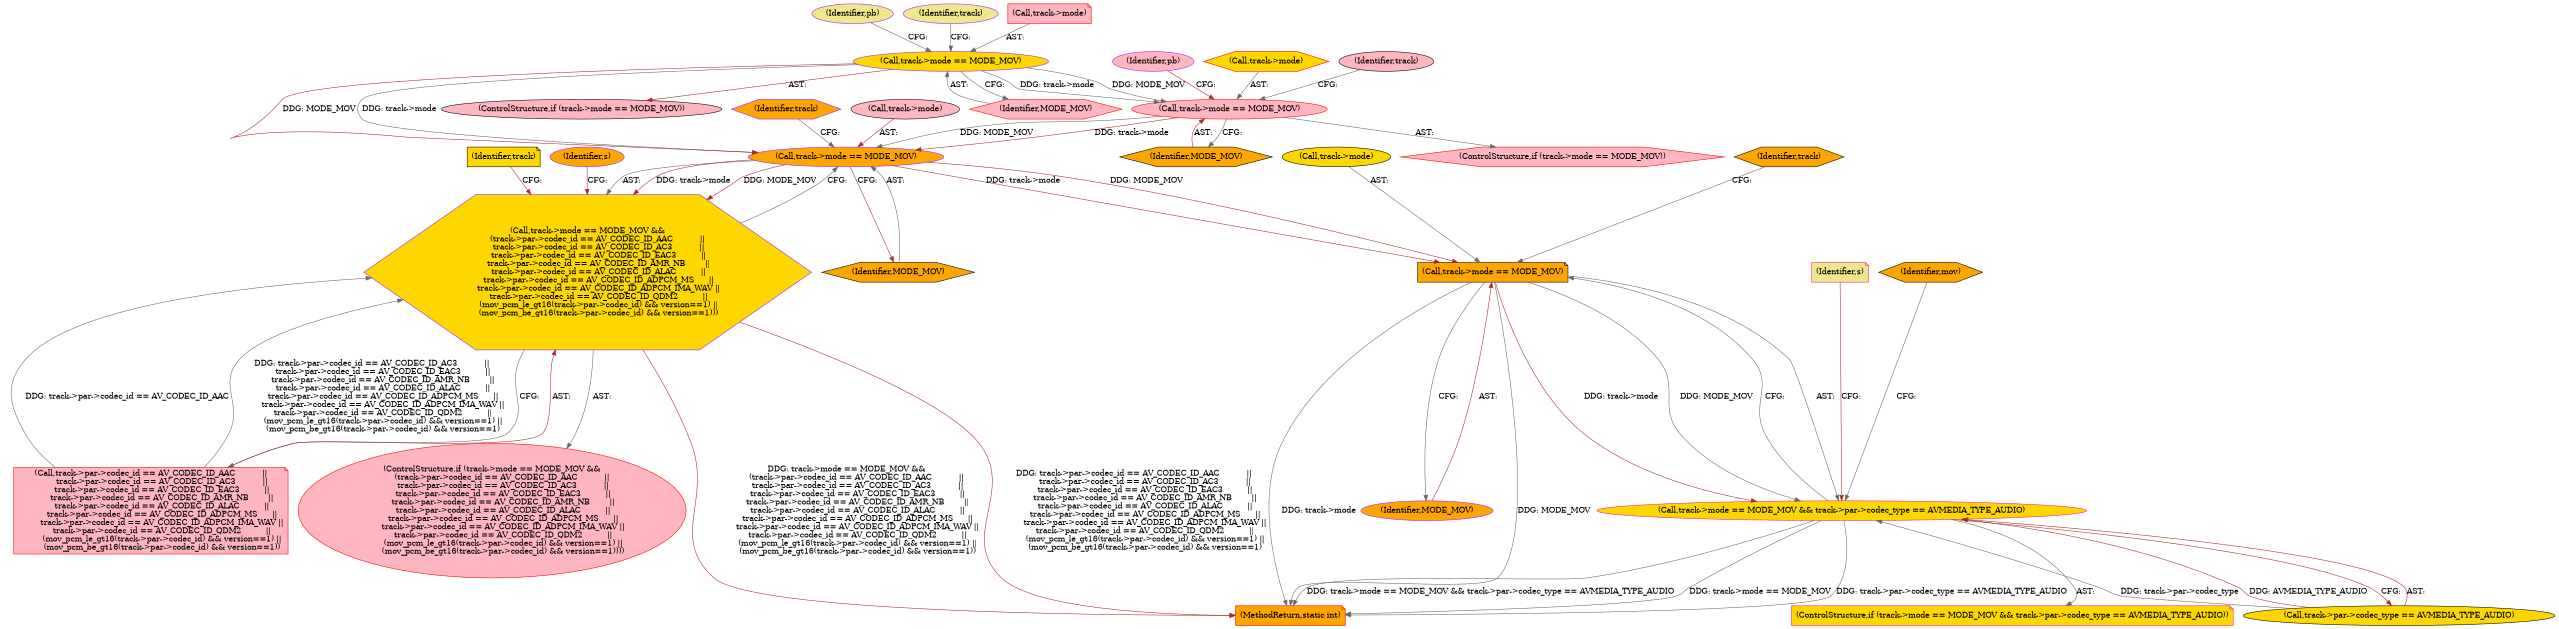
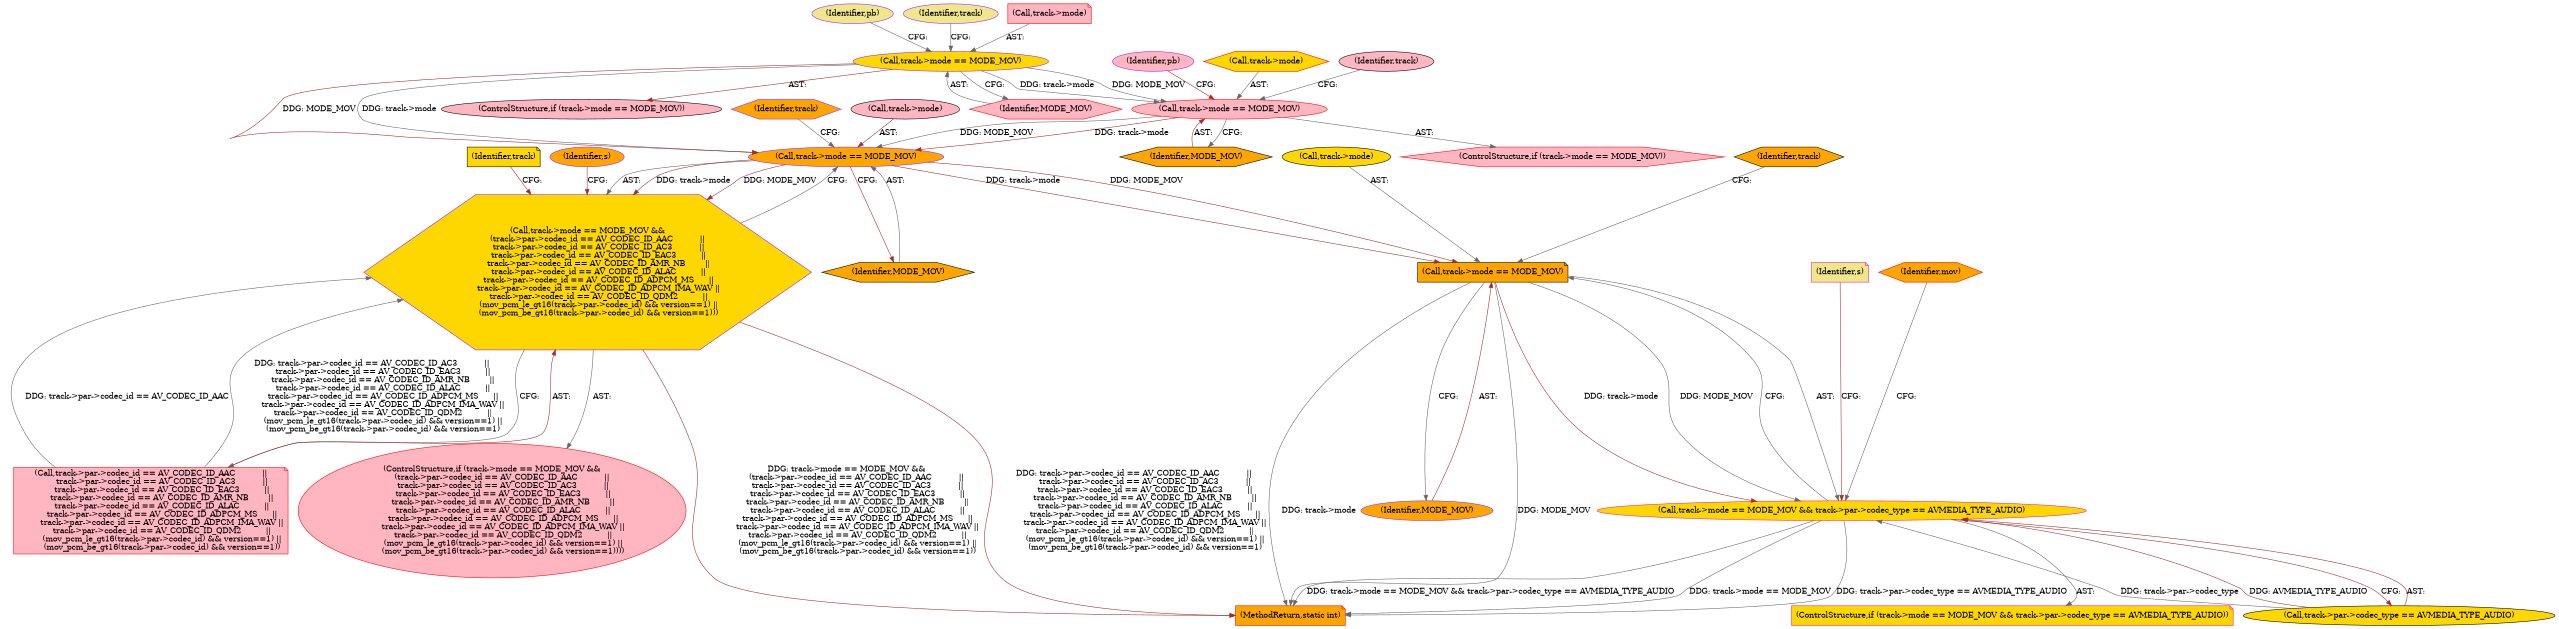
(1931, 272) -> (1931, 272)
